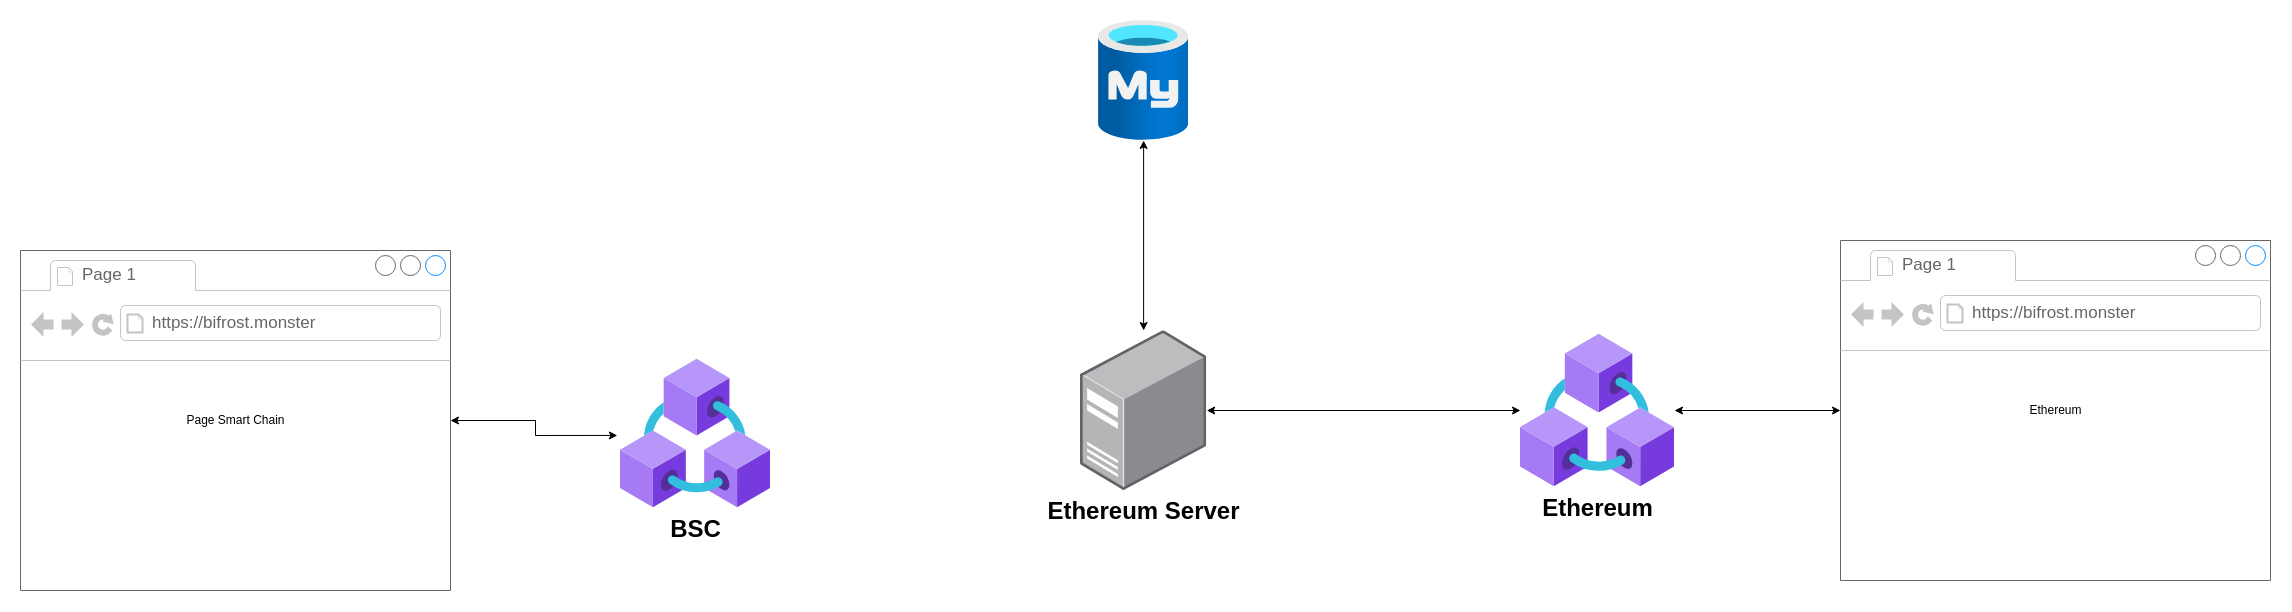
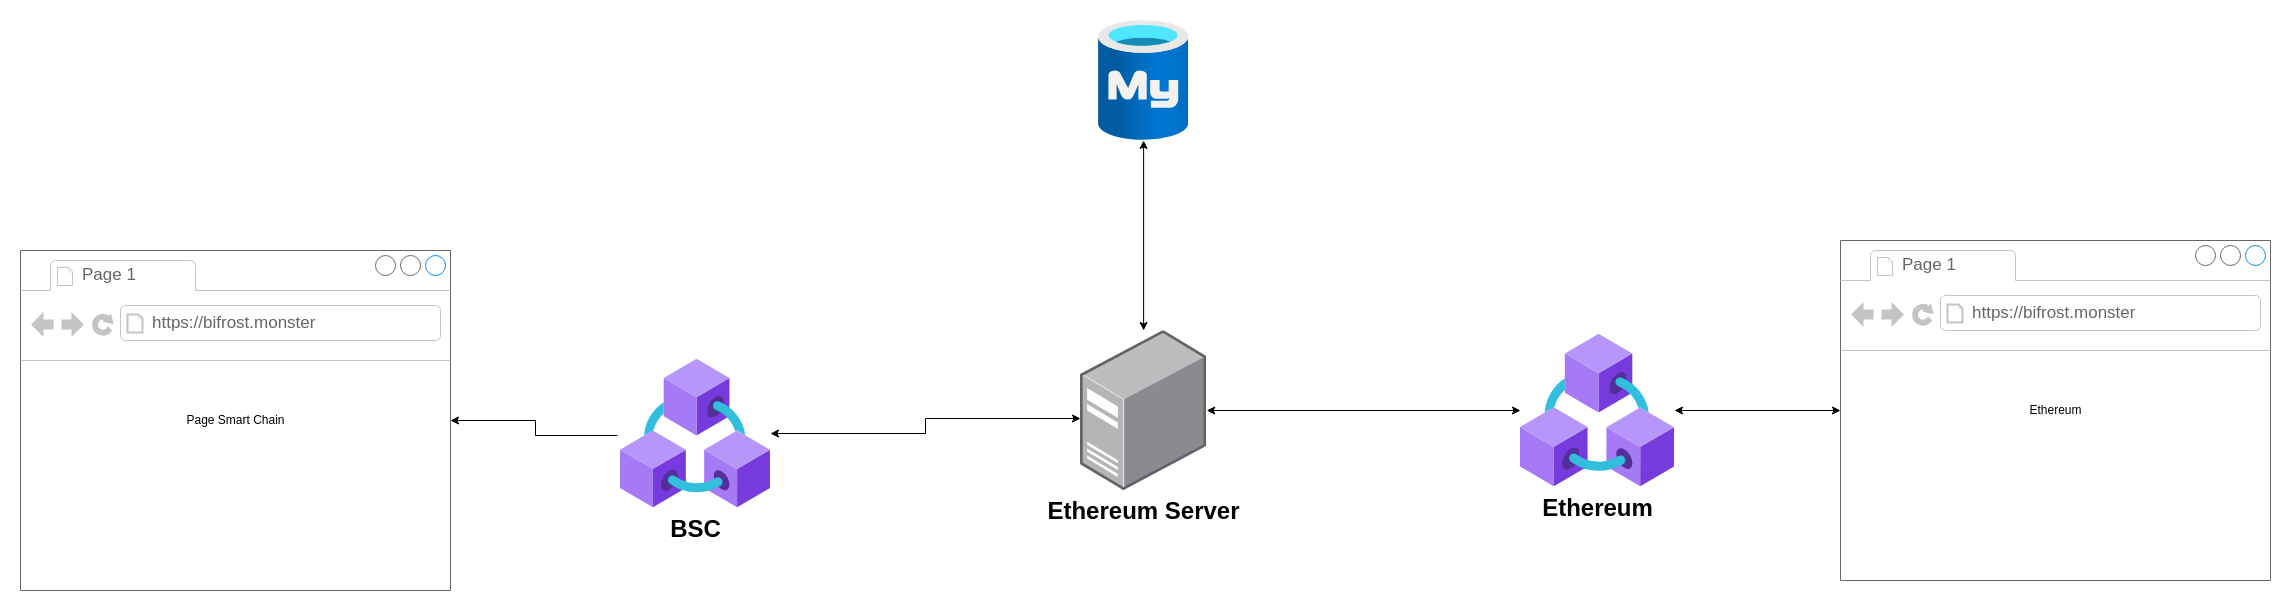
none -> (926, 427)
(609, 435) -> (612, 435)
